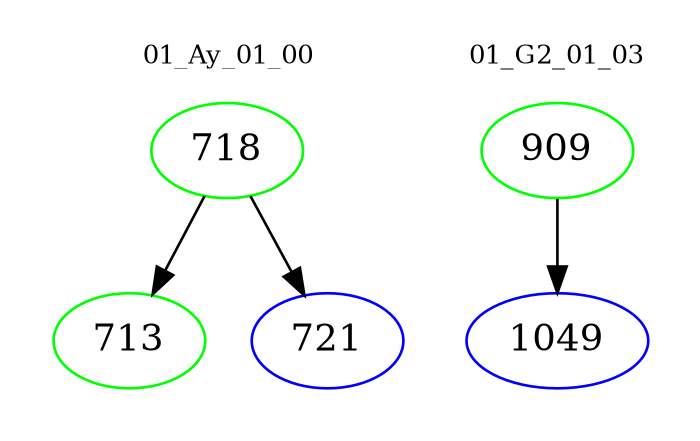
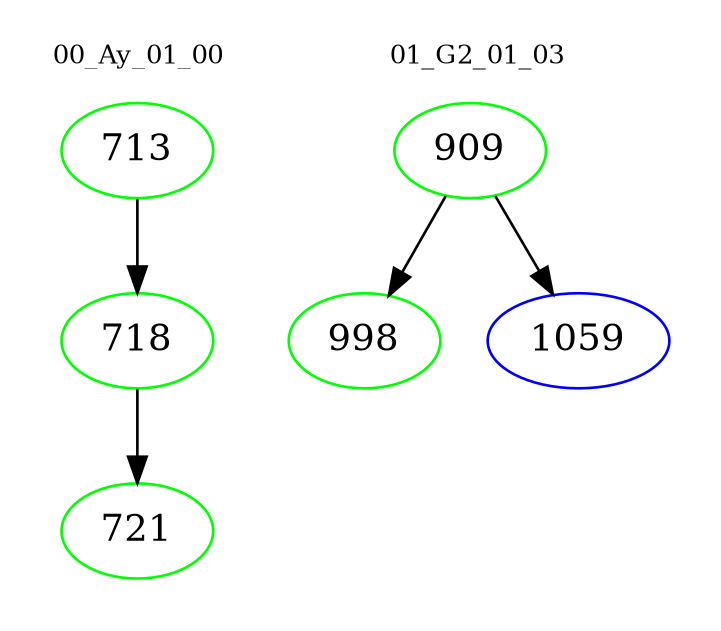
(229, 57) -> (139, 57)
(185, 233) -> (137, 233)
(328, 341) -> (137, 531)
none -> (365, 341)
(557, 341) -> (579, 341)
